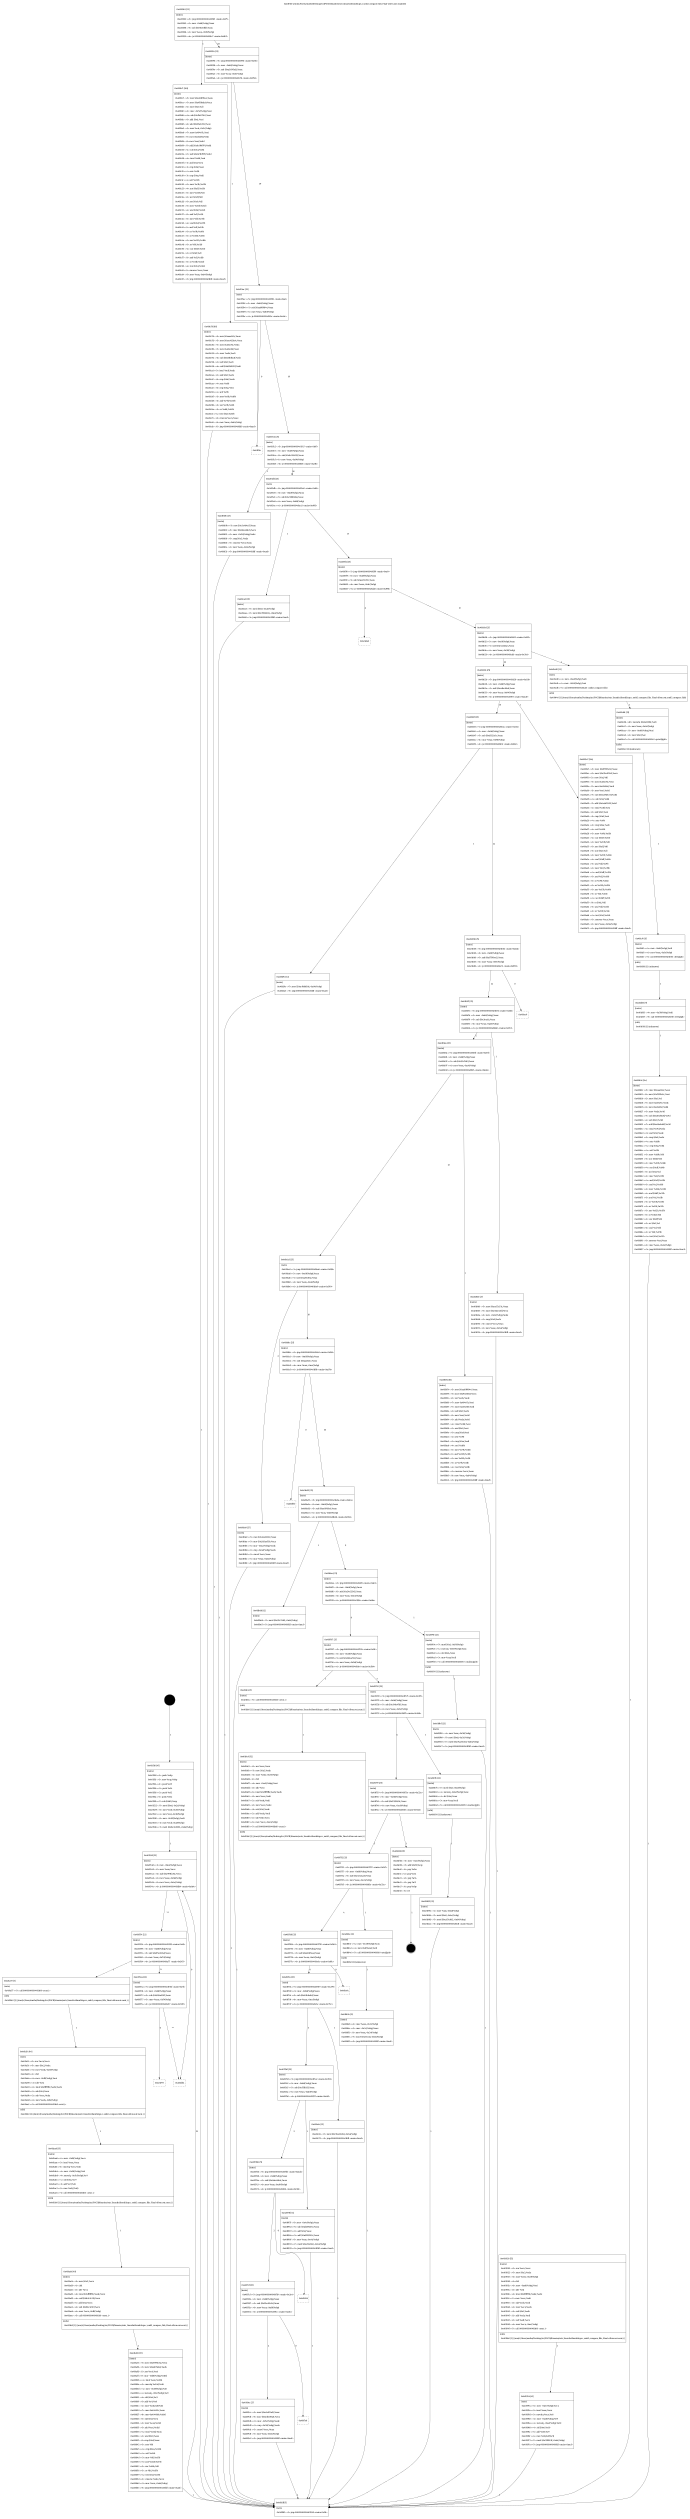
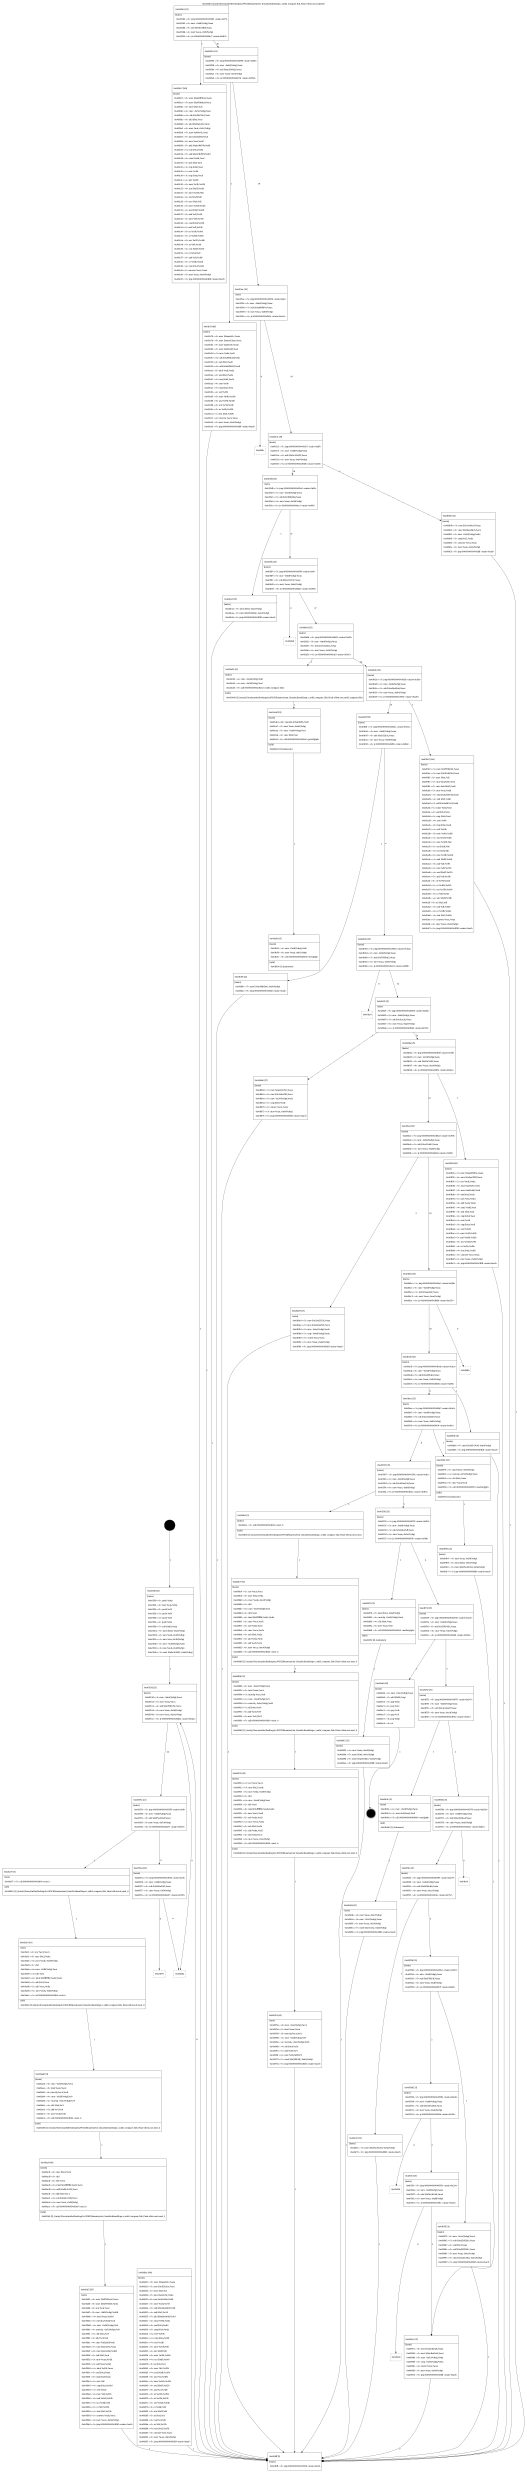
(660, 1015) -> none
none -> (295, 1703)
(484, 2184) -> (493, 1973)
